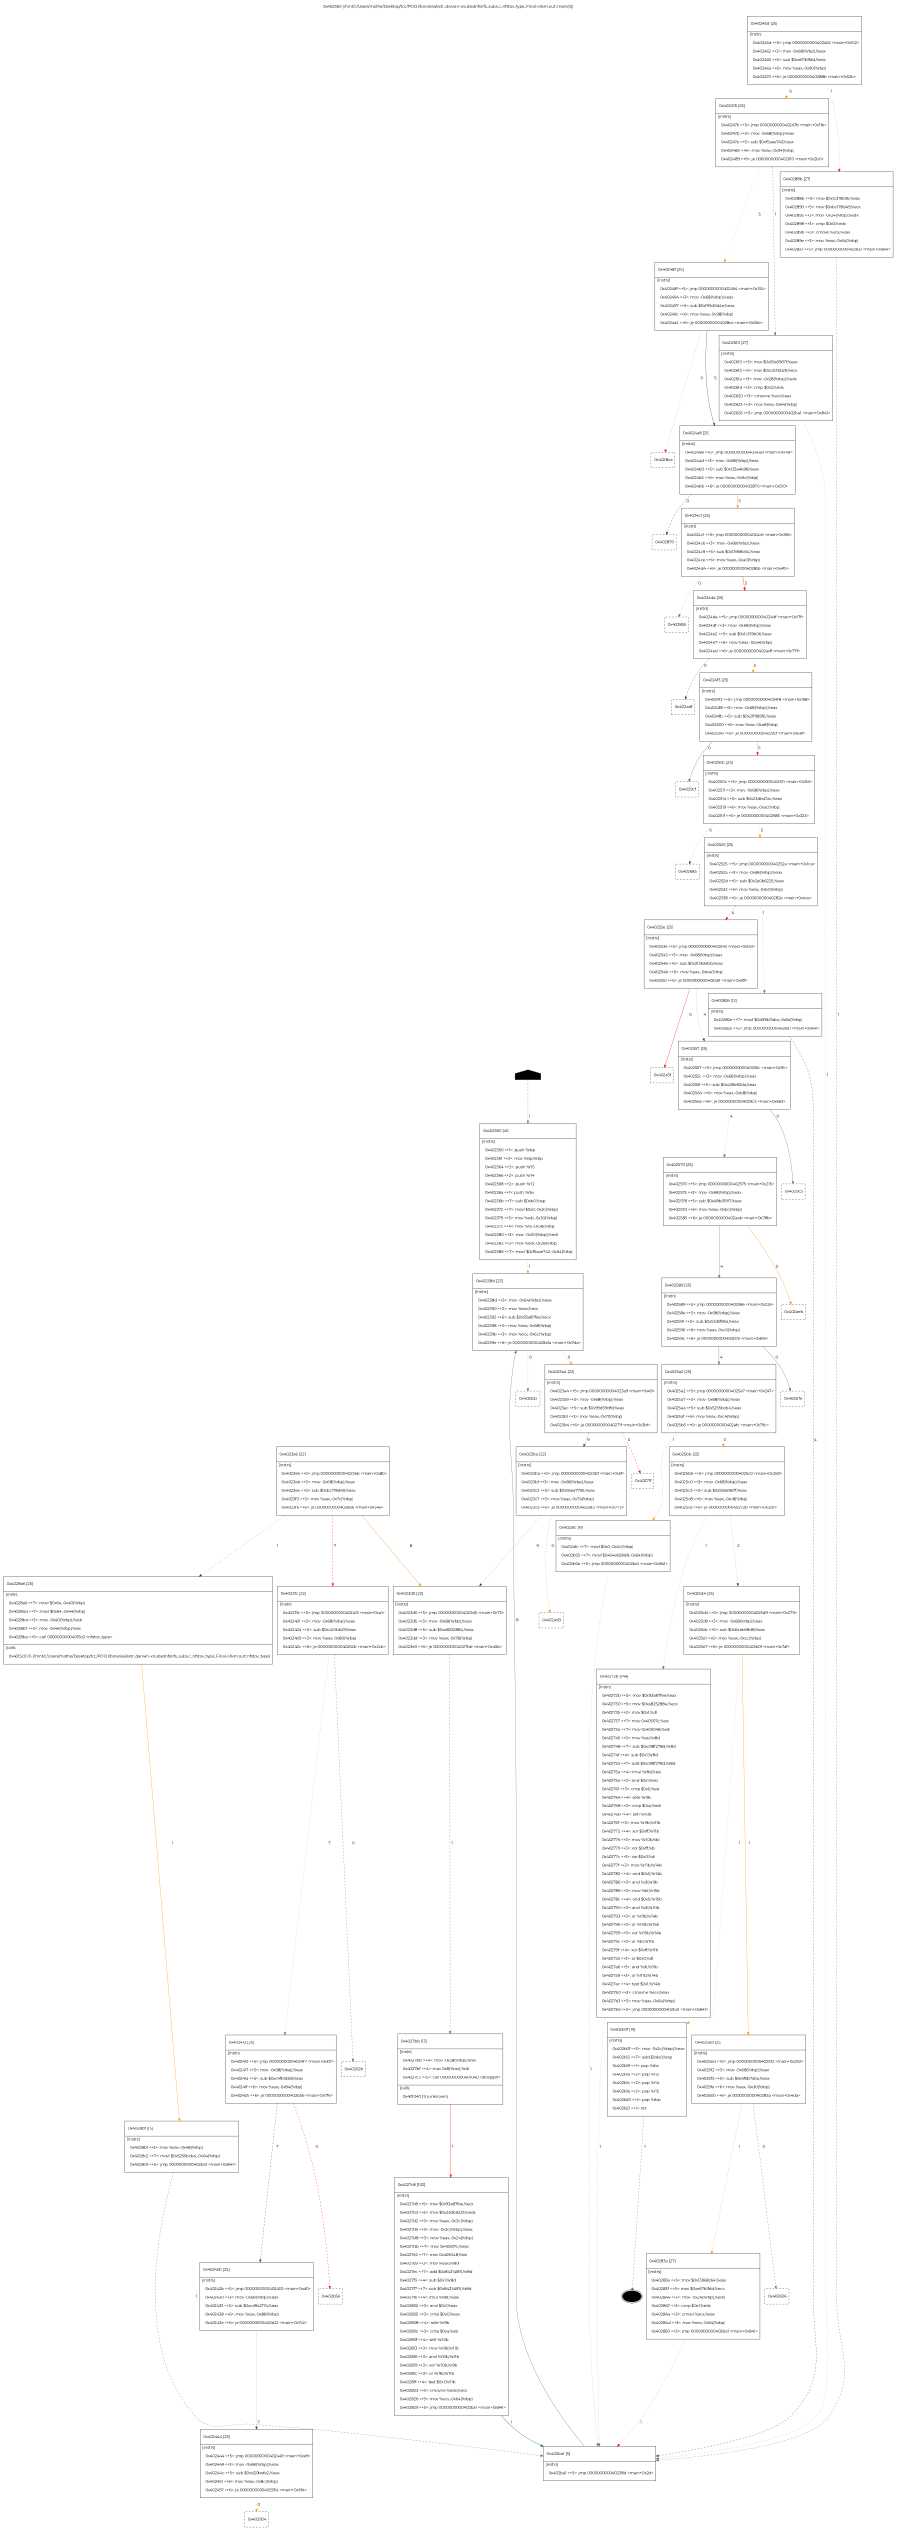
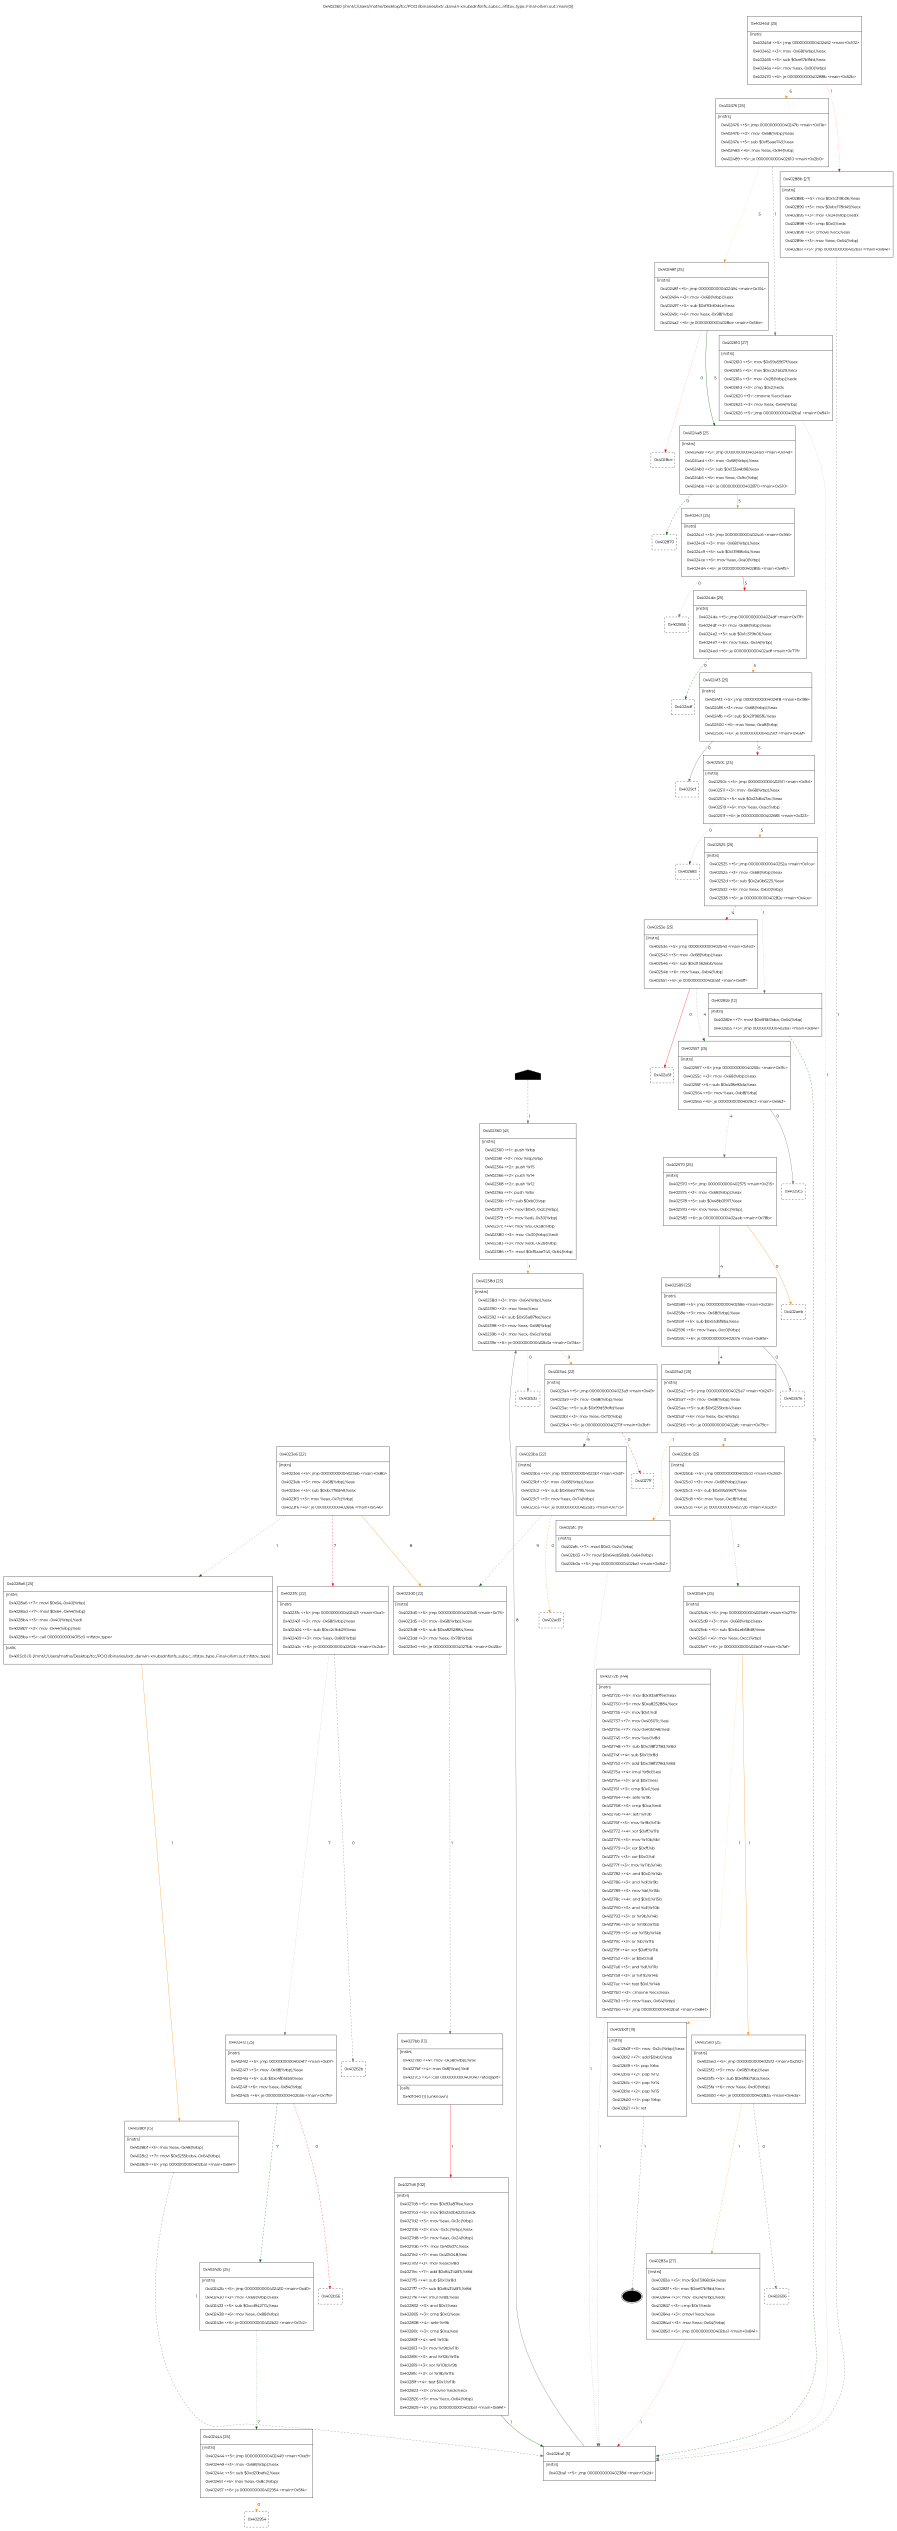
(815, 1440) -> (815, 1440)
(678, 1589) -> none
